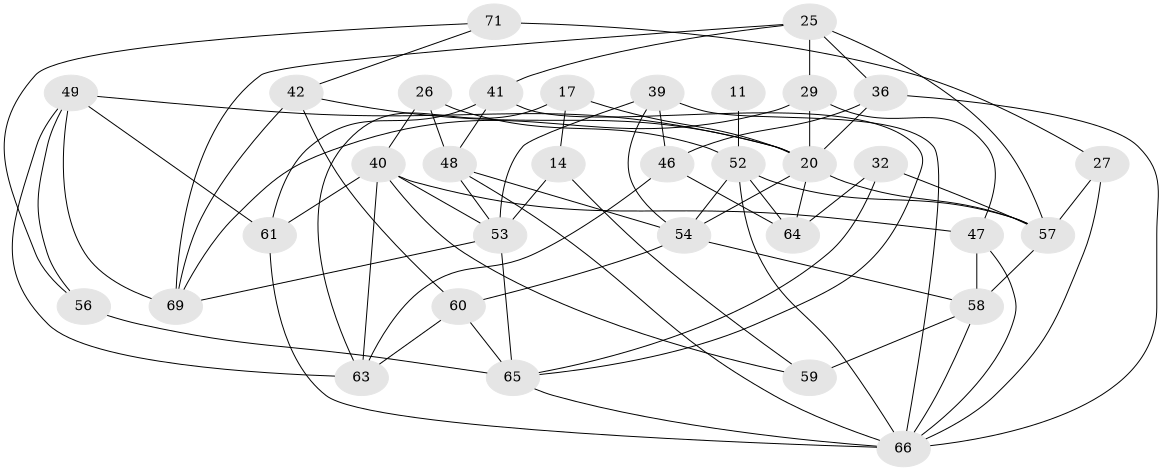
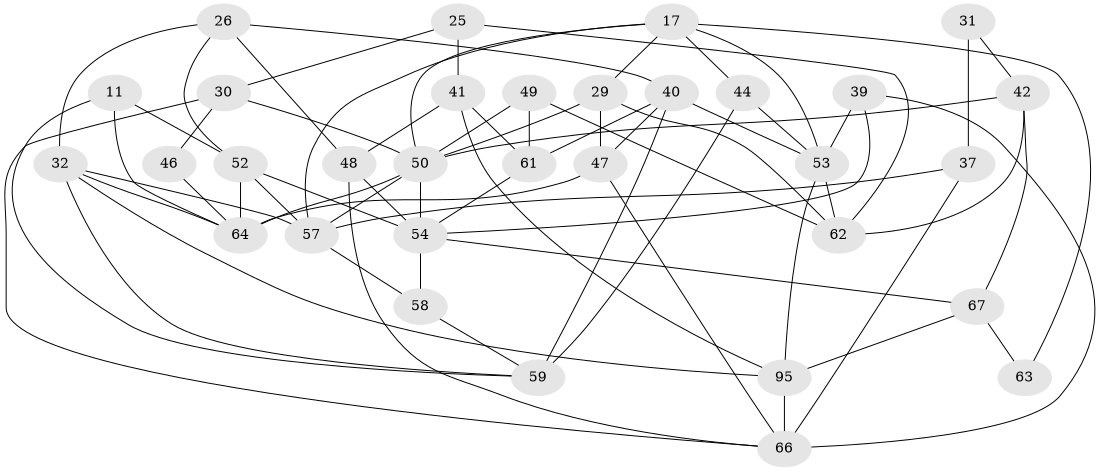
(494, 22) -> (968, 22)
none -> (100, 57)
(810, 57) -> (636, 57)
(881, 93) -> (224, 93)
(970, 111) -> (410, 74)
(662, 128) -> none
(558, 164) -> (743, 93)
(810, 164) -> (421, 164)
(1102, 164) -> (968, 164)
none -> (149, 192)
(478, 204) -> (774, 71)
(510, 262) -> none
(370, 271) -> none
(977, 271) -> (429, 200)
(84, 307) -> none
(176, 307) -> (839, 235)
(459, 307) -> (977, 307)
(803, 314) -> none
(74, 339) -> none
none -> (164, 339)
none -> (251, 349)
(513, 378) -> (784, 378)
(945, 379) -> none
(521, 428) -> (489, 191)
